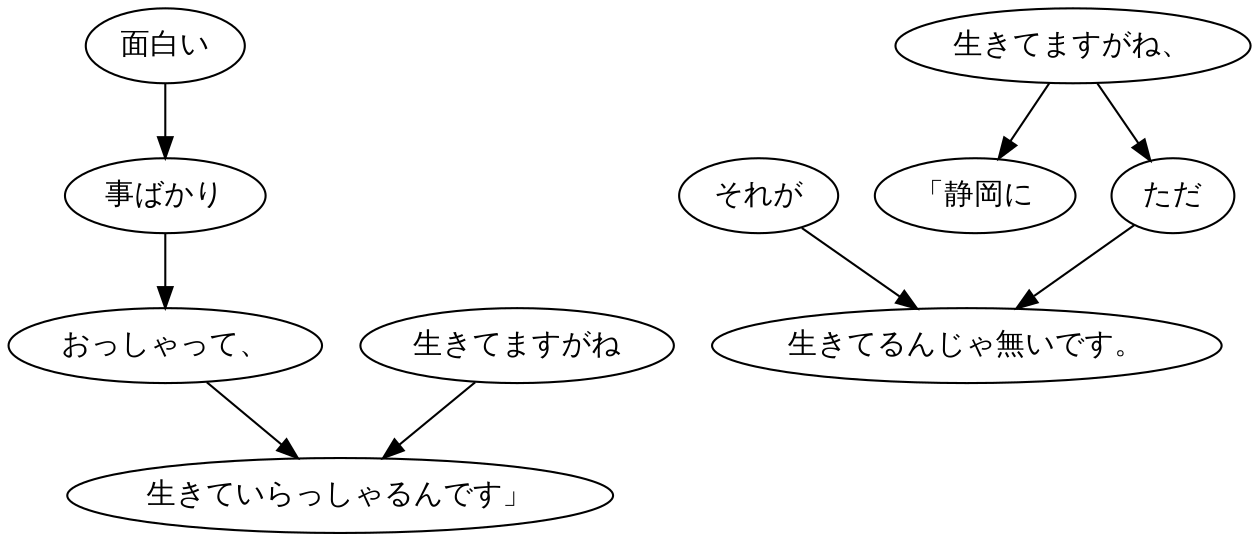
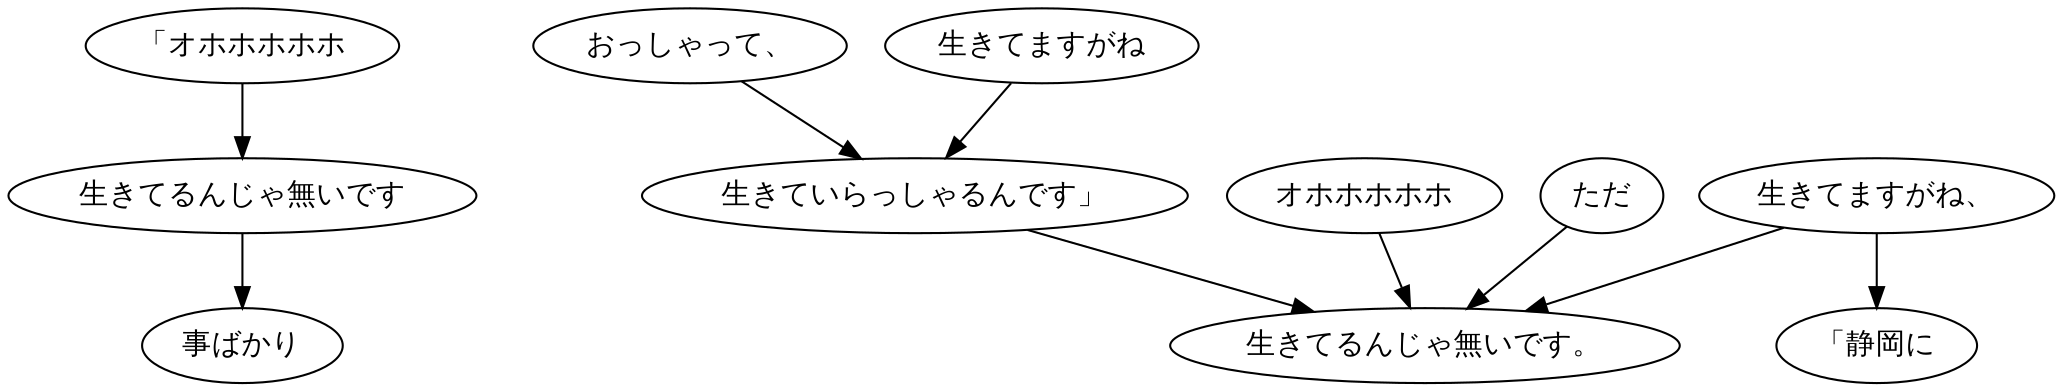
(165, 46) -> (242, 196)
none -> (242, 46)
(1118, 113) -> (1665, 266)
(759, 196) -> (1365, 196)
(165, 260) -> none
none -> (1160, 268)
